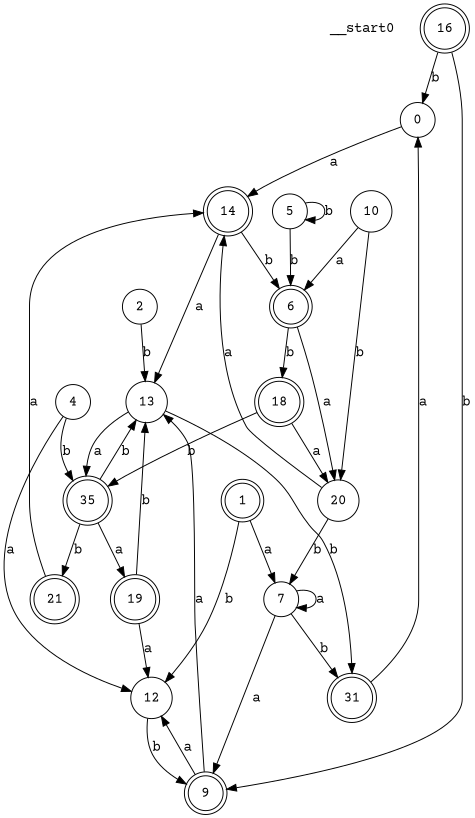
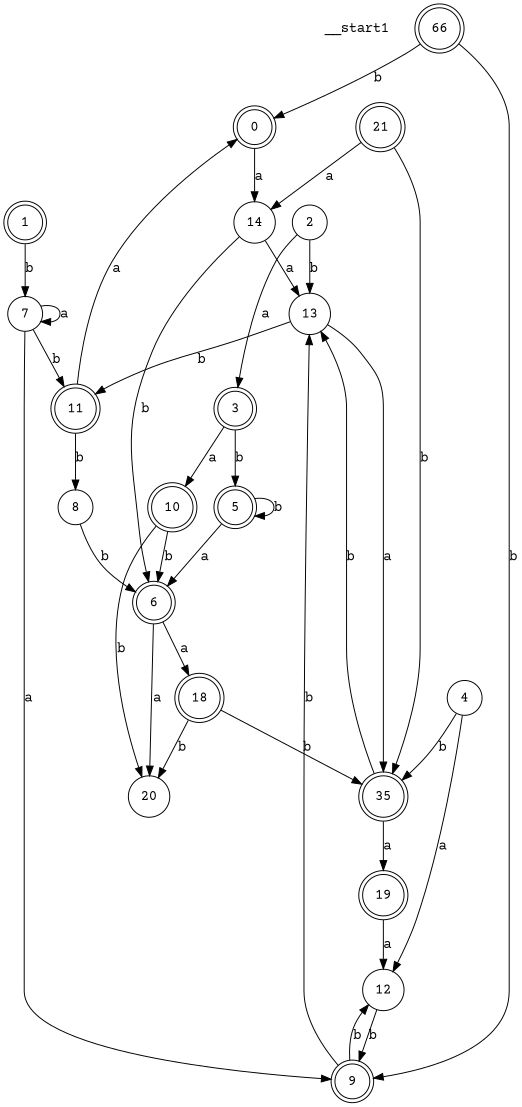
(363, 29) -> (357, 29)
(445, 29) -> (439, 29)
(418, 120) -> (255, 127)
(228, 211) -> (255, 222)
(290, 211) -> (235, 507)
(371, 211) -> (172, 507)
(294, 261) -> (205, 557)
(340, 261) -> (169, 557)
(290, 353) -> (184, 649)
(231, 386) -> none
none -> (235, 409)
(317, 451) -> (182, 747)
(141, 503) -> none
none -> (76, 507)
(73, 545) -> (420, 455)
(311, 547) -> none
(268, 550) -> (30, 268)
(199, 599) -> (309, 698)
(216, 603) -> none
(352, 698) -> (76, 409)
(188, 747) -> (358, 1035)
